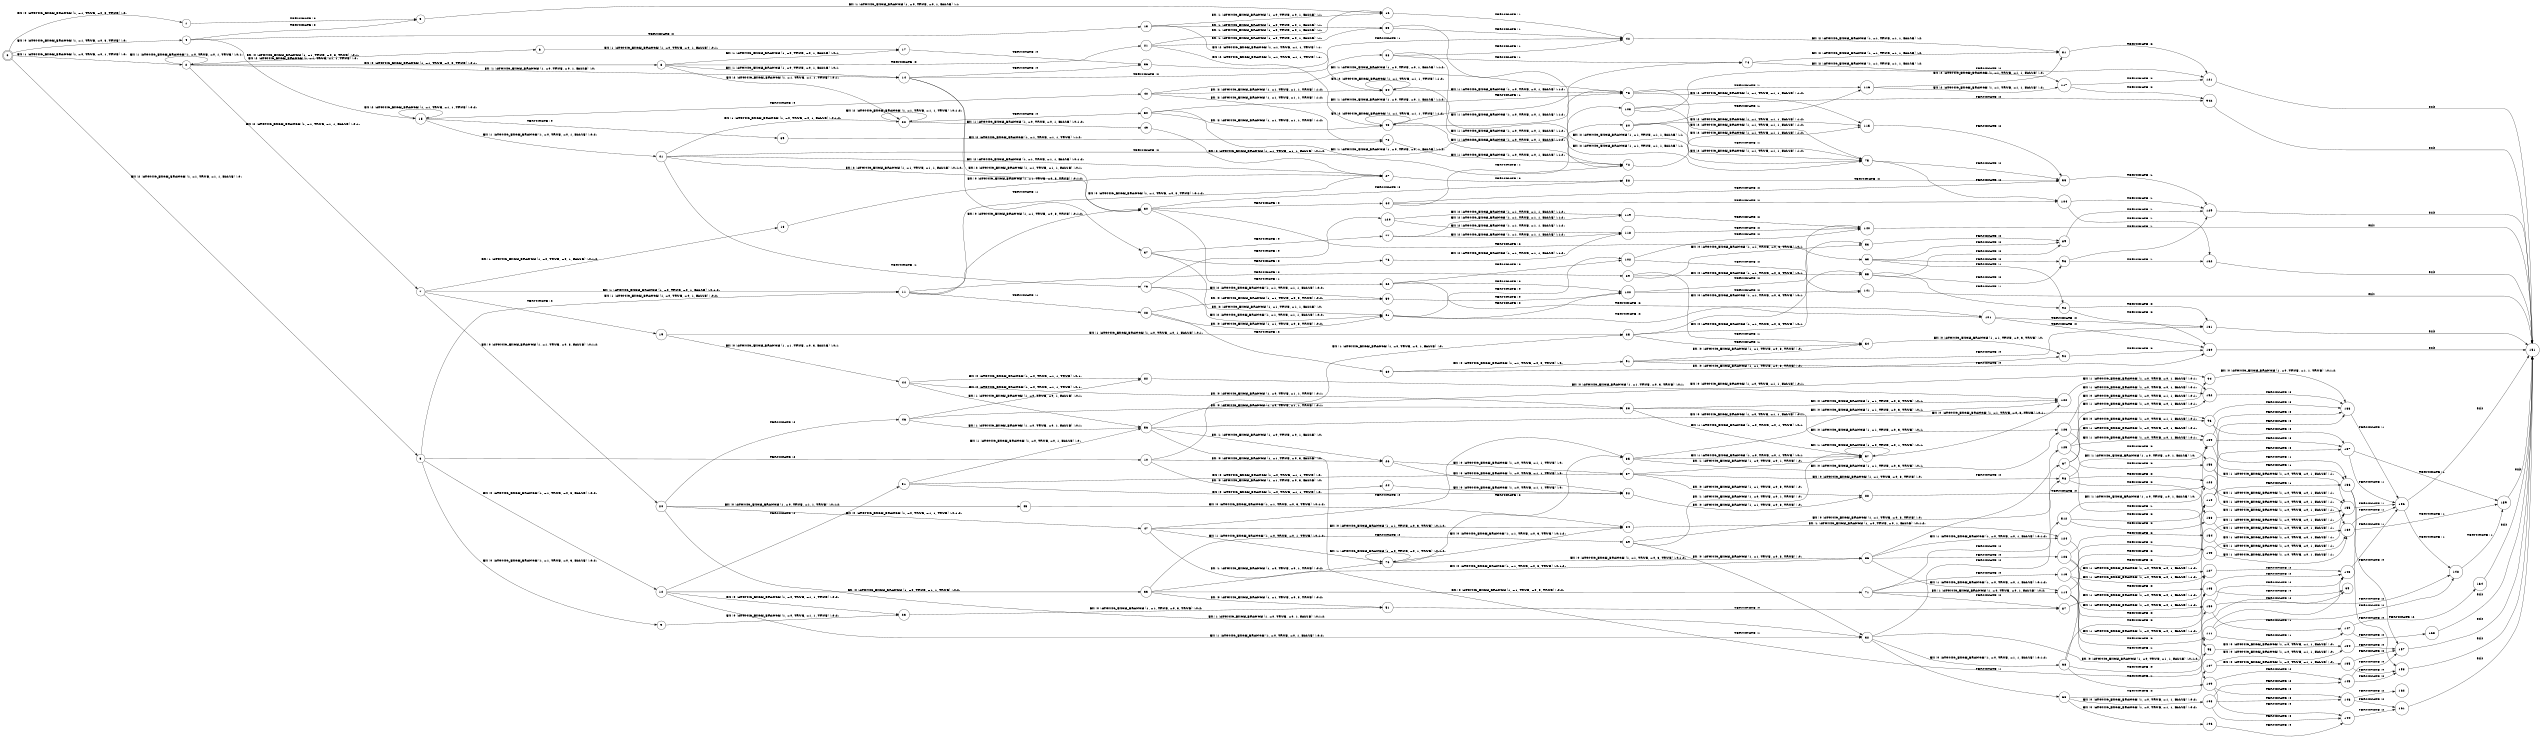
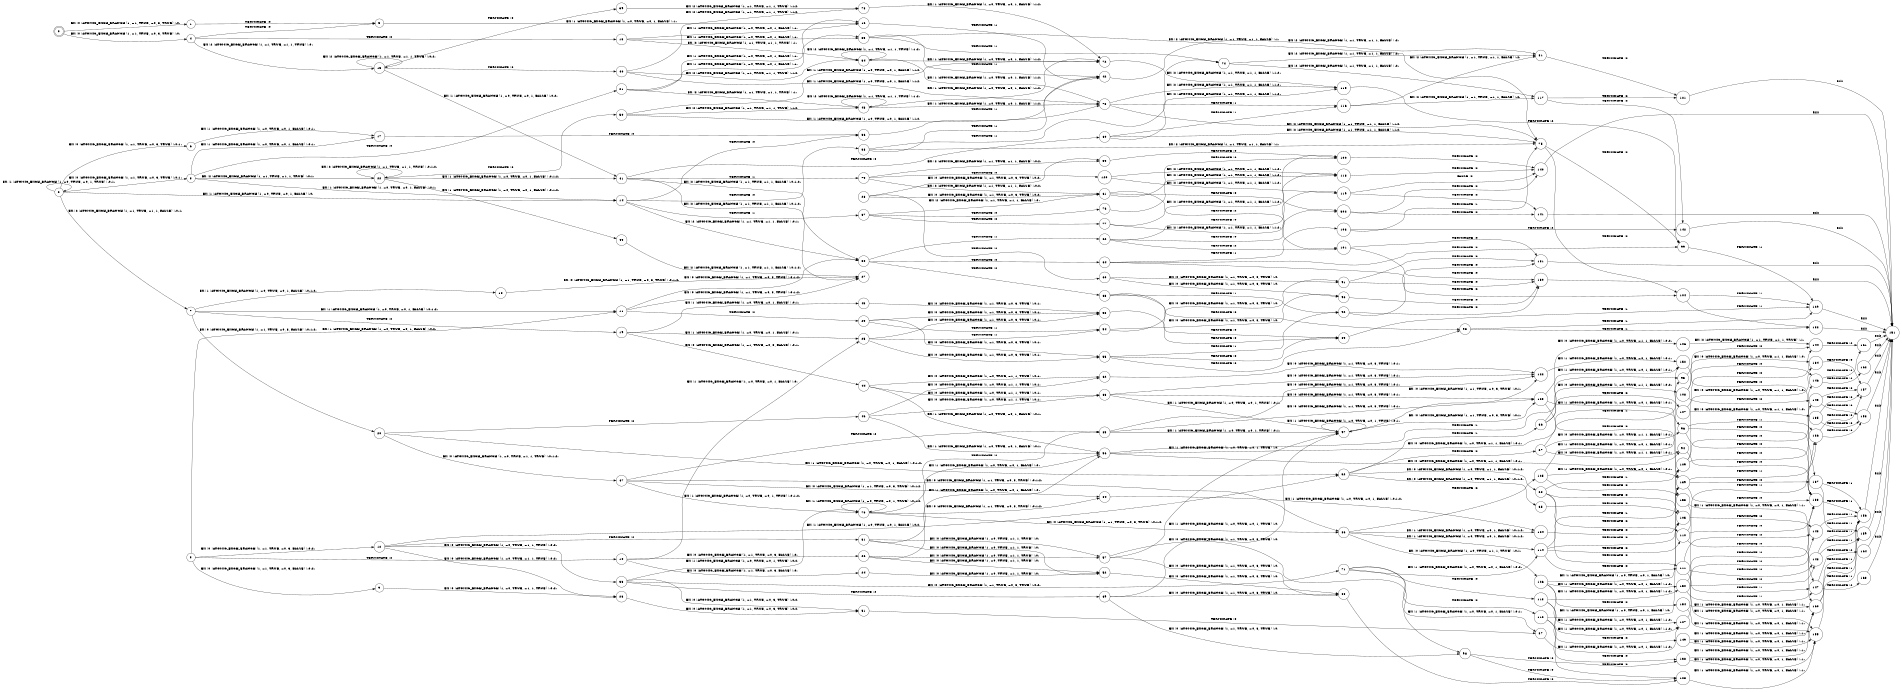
(96, 60) -> none
(1894, 71) -> none
(1562, 99) -> (1042, 53)
(2210, 101) -> (1683, 230)
(779, 123) -> (499, 178)
(1628, 181) -> none
(1747, 217) -> (1465, 176)
(214, 256) -> none
(1628, 260) -> (1344, 212)
(1746, 292) -> (1443, 198)
(1024, 302) -> none
none -> (864, 303)
none -> (1877, 351)
(1747, 355) -> (1225, 308)
(2279, 371) -> (1750, 462)
none -> (1445, 422)
(1266, 444) -> (966, 495)
(2258, 451) -> (1761, 546)
(2136, 459) -> (1654, 580)
(1025, 506) -> none
(2064, 519) -> (1541, 617)
(2422, 542) -> (1837, 536)
(1989, 555) -> (1465, 551)
(1750, 580) -> (1223, 595)
(2275, 586) -> (1761, 557)
(1989, 595) -> (1465, 612)
(2278, 596) -> (1611, 505)
(2279, 725) -> (1750, 340)
